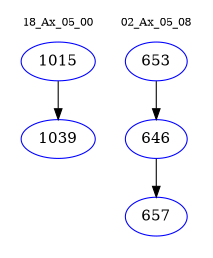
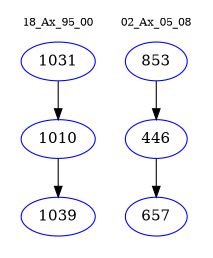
(58, 23) -> (58, 23)
(58, 61) -> (58, 139)
none -> (58, 61)
(156, 61) -> (156, 61)
(156, 139) -> (156, 139)
